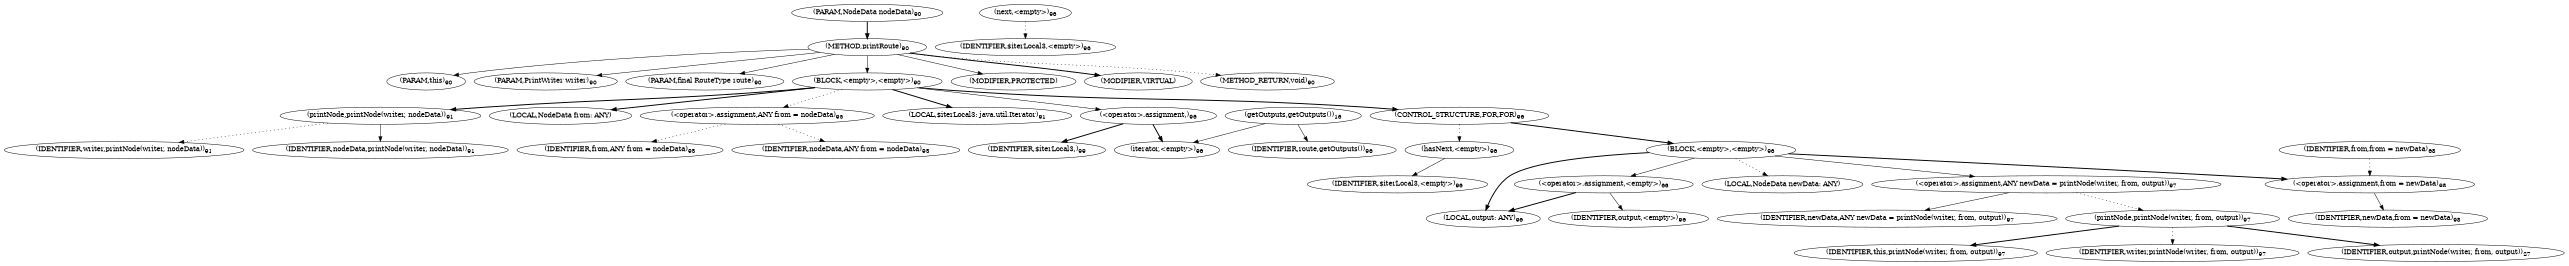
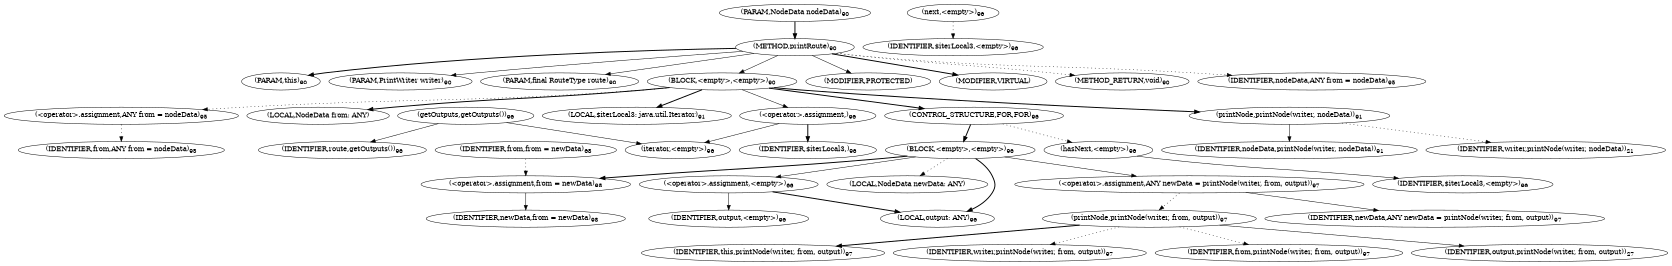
(634, 58) -> (524, 56)
(1338, 115) -> (511, 115)
(1157, 131) -> (744, 133)
(799, 132) -> (1032, 66)
(209, 149) -> (1630, 149)
(1082, 149) -> (853, 149)
(2301, 235) -> (1339, 235)
none -> (1279, 253)
